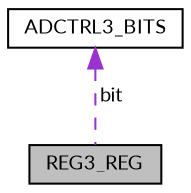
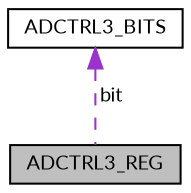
(95, 164) -> (95, 164)
